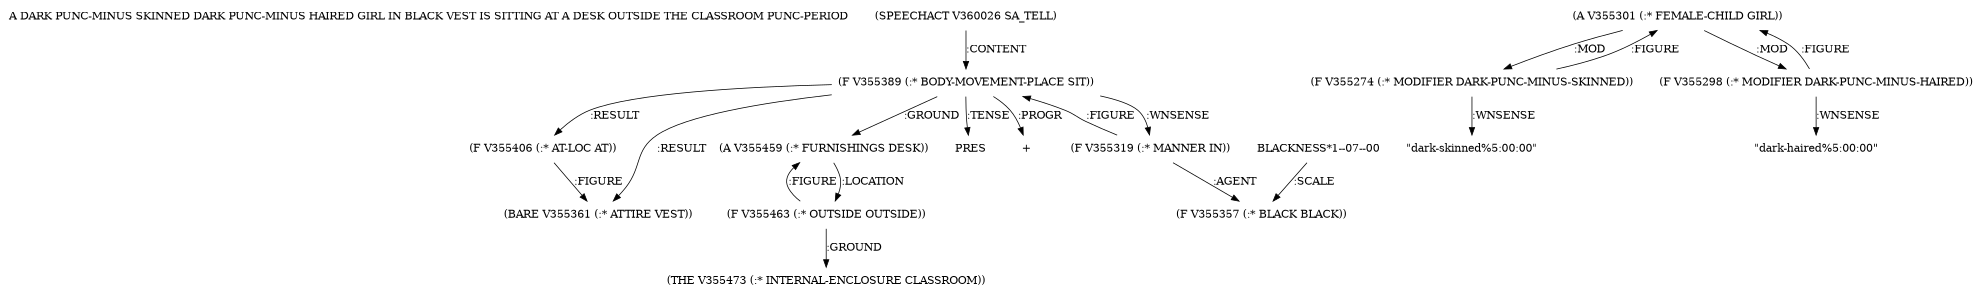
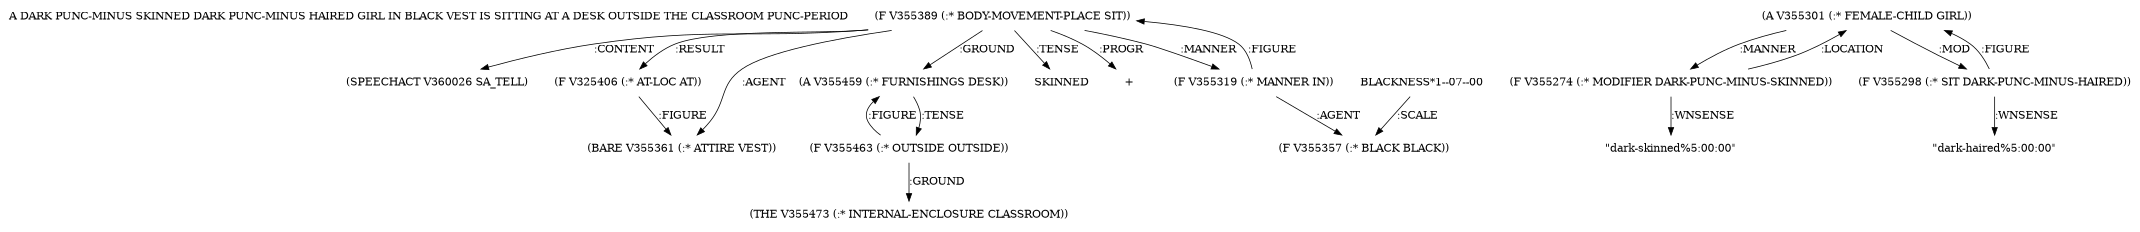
(966, 46) -> (677, 35)
(1590, 50) -> (1767, 50)
(1655, 50) -> (1852, 50)
(1816, 83) -> (1995, 83)
(1178, 116) -> (1208, 50)
(543, 149) -> (628, 83)
(681, 149) -> (764, 83)
(971, 149) -> (1062, 83)
(873, 182) -> (943, 116)
